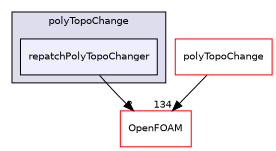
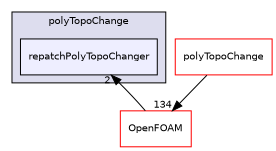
(113, 90) -> (132, 96)
